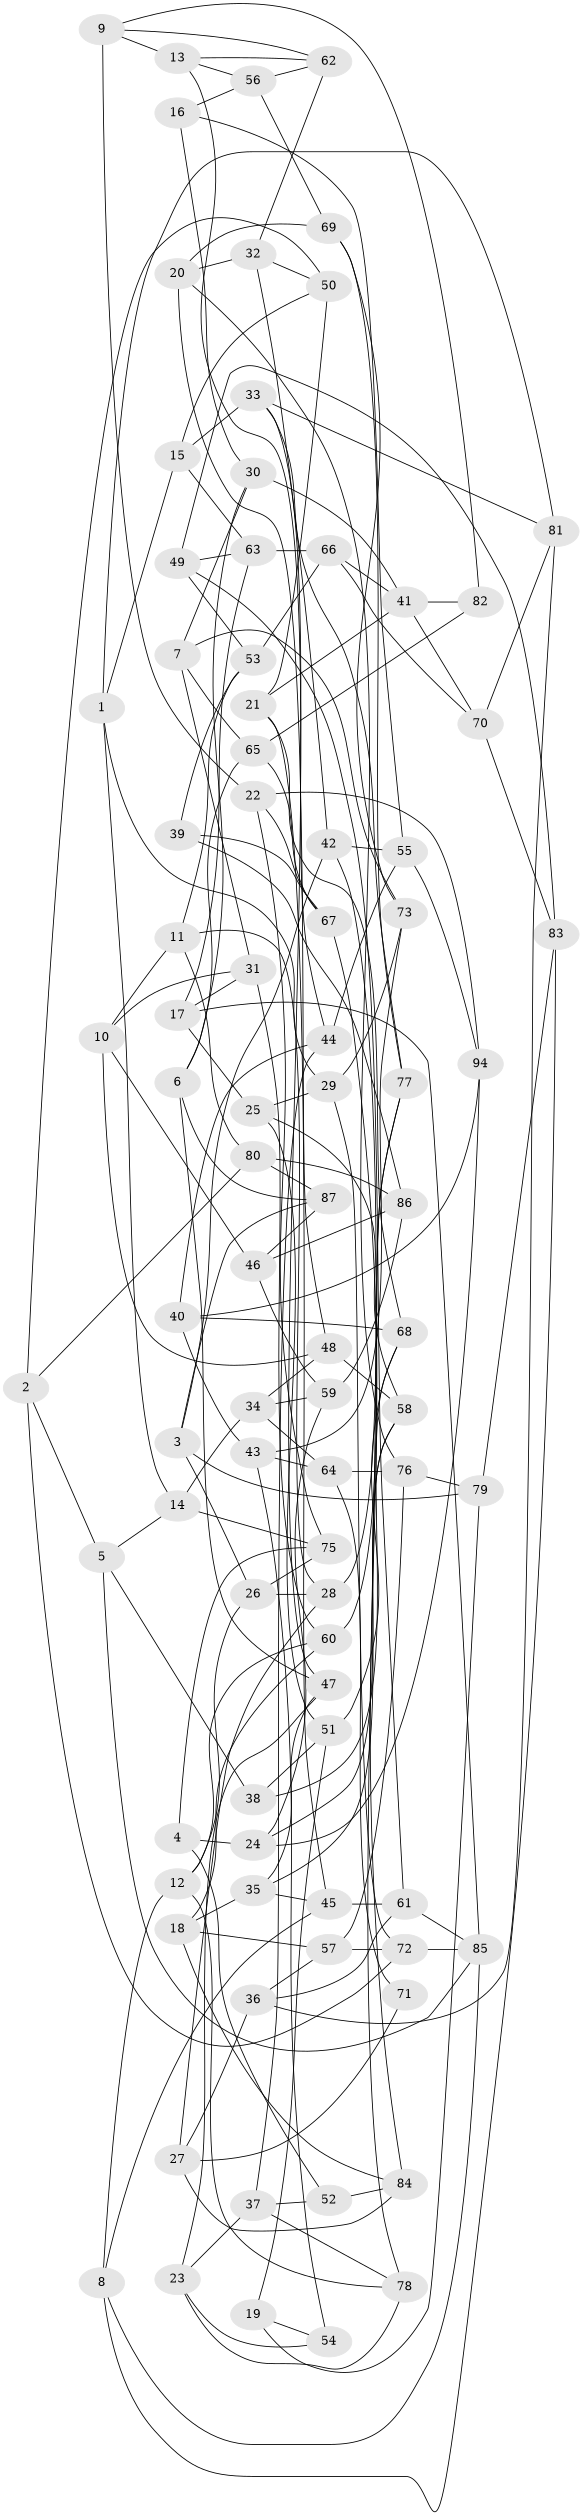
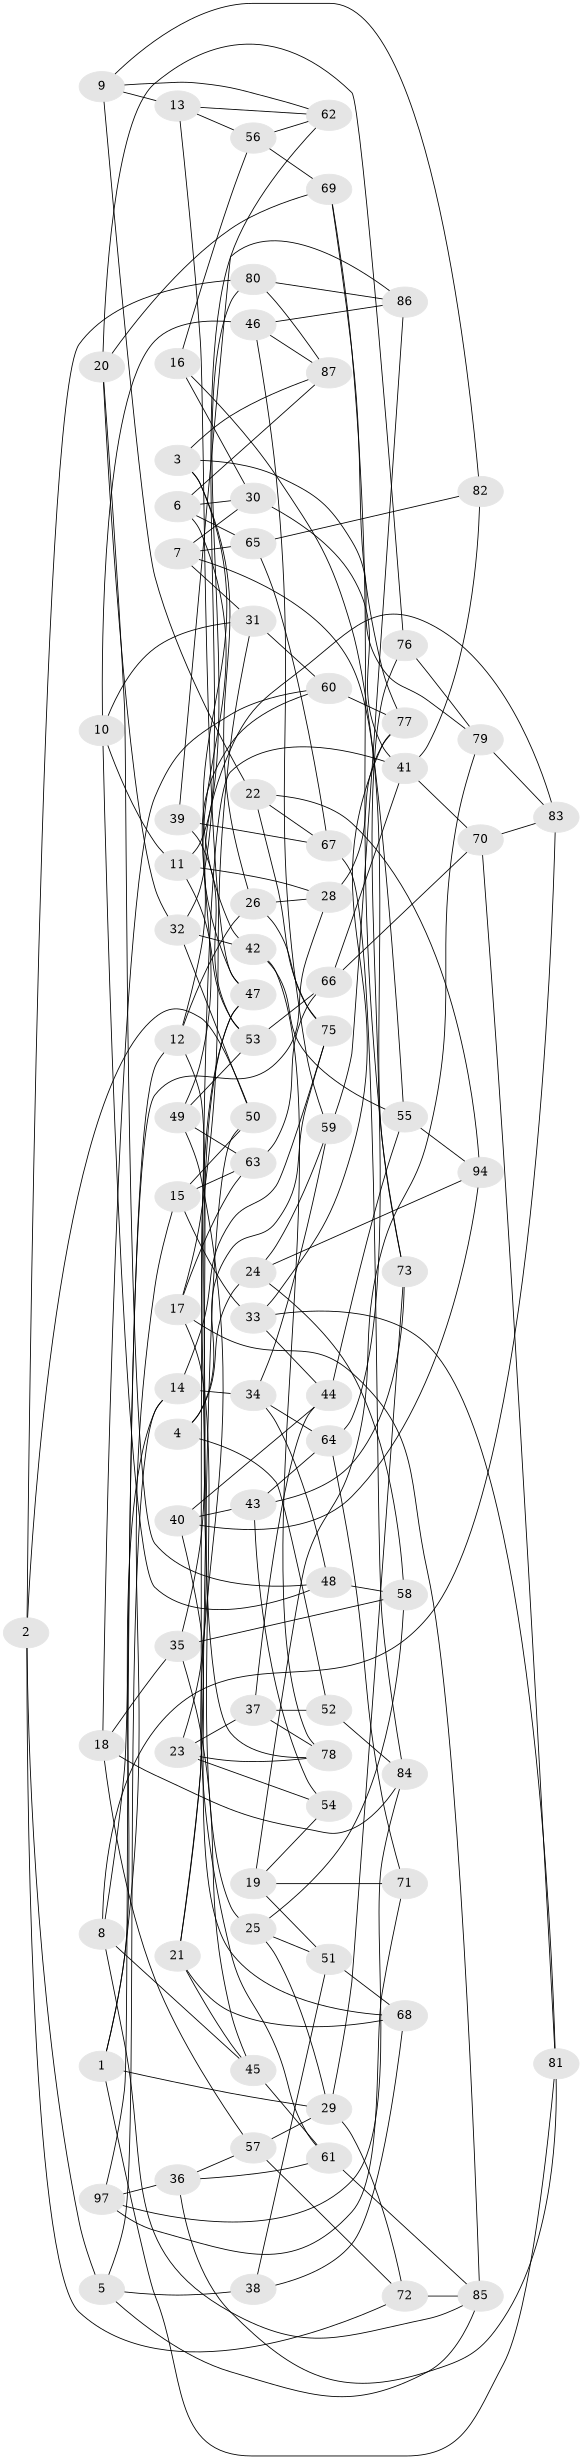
(389, 1727) -> (283, 2133)
none -> (329, 1884)
(178, 2160) -> (102, 2199)
